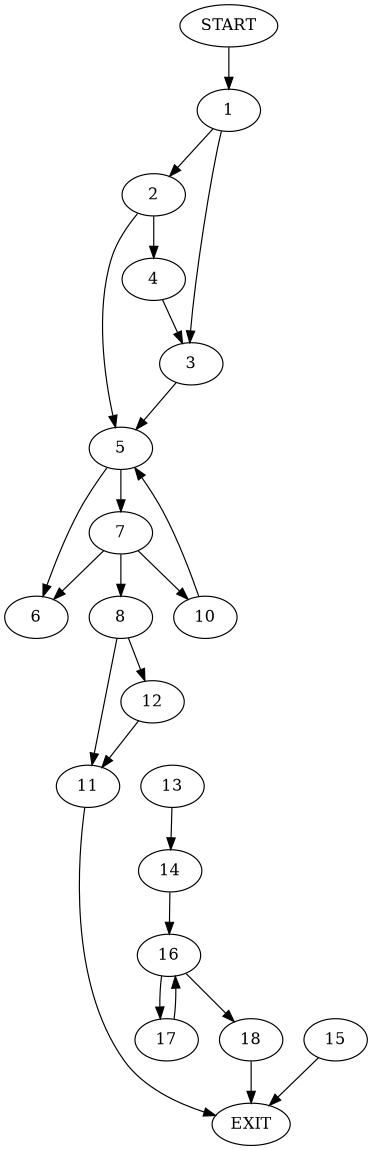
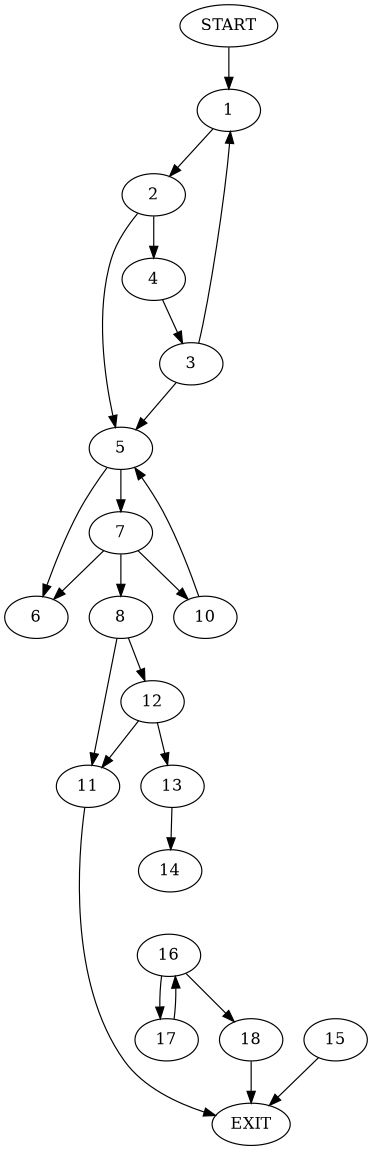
(203, 231) -> (217, 244)
none -> (161, 738)
(170, 907) -> none
